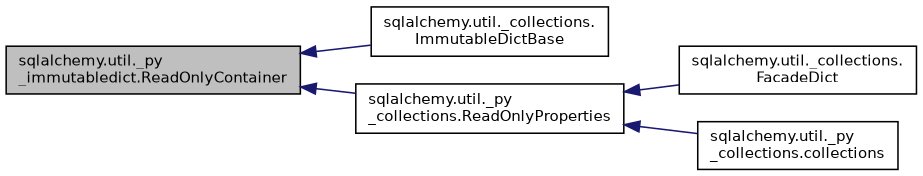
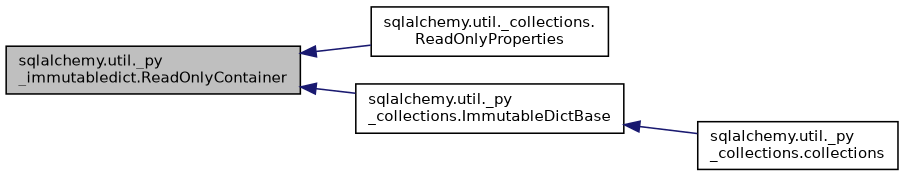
(490, 32) -> (490, 32)
(798, 70) -> none
(490, 109) -> (490, 109)
